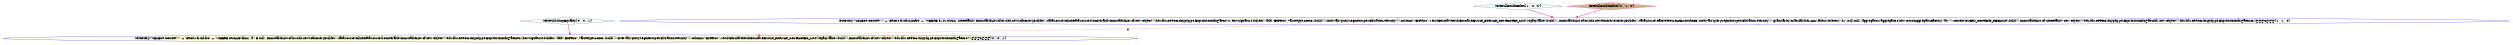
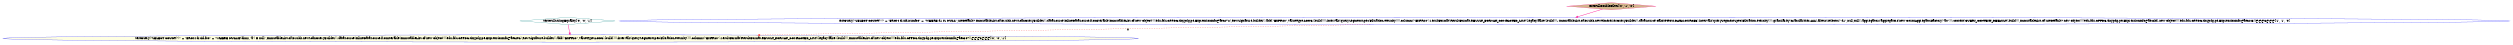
(1518, 6) -> none
